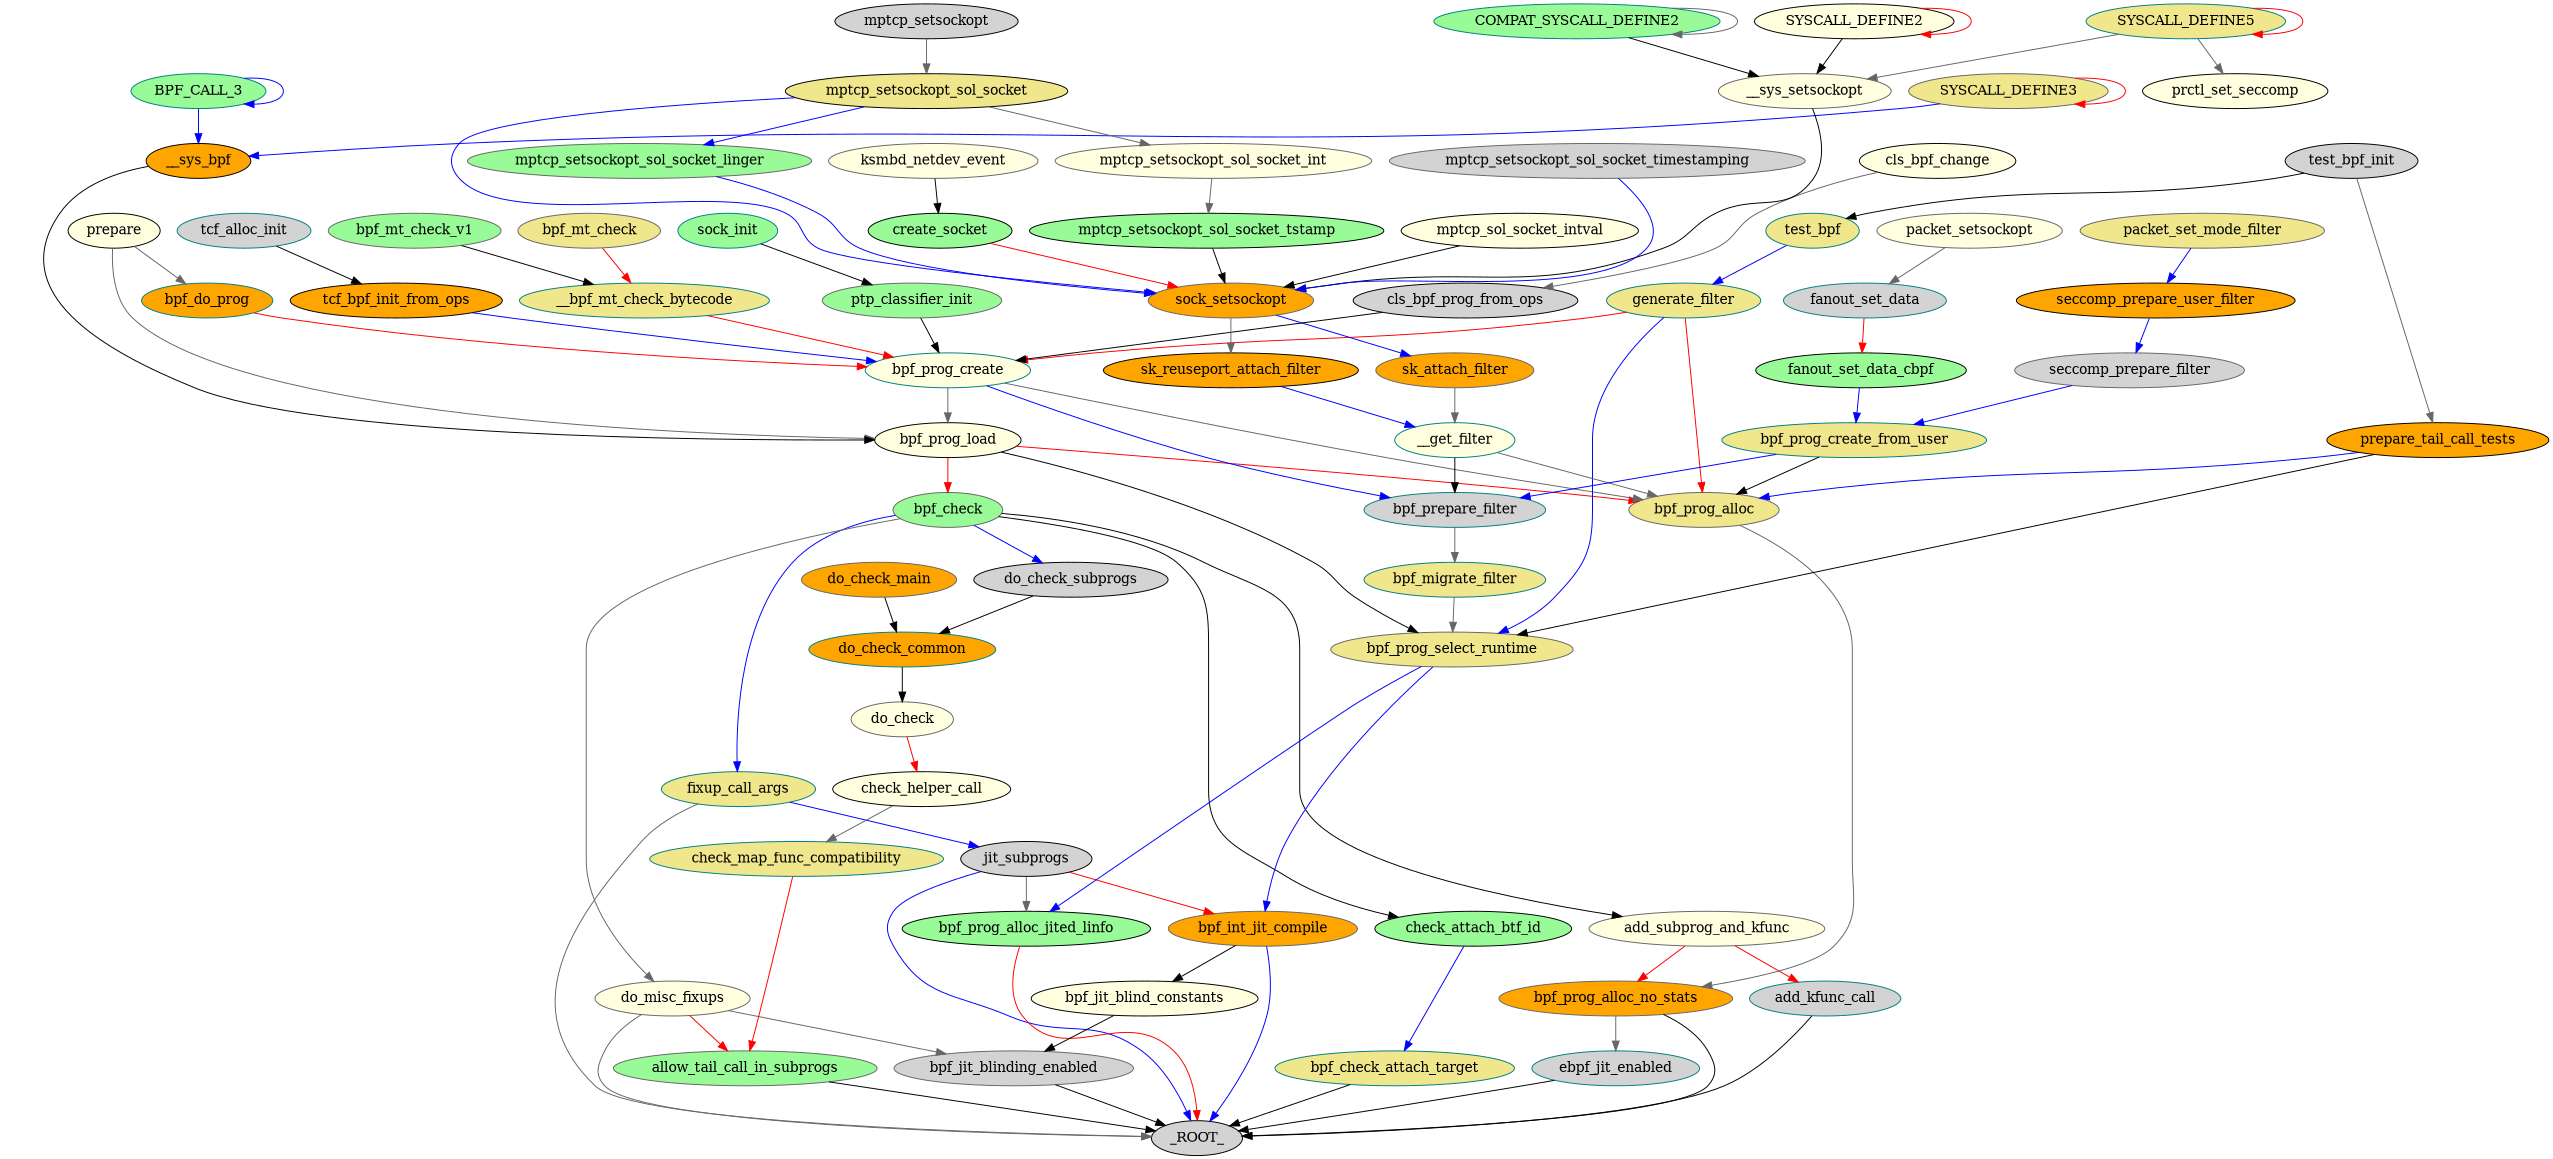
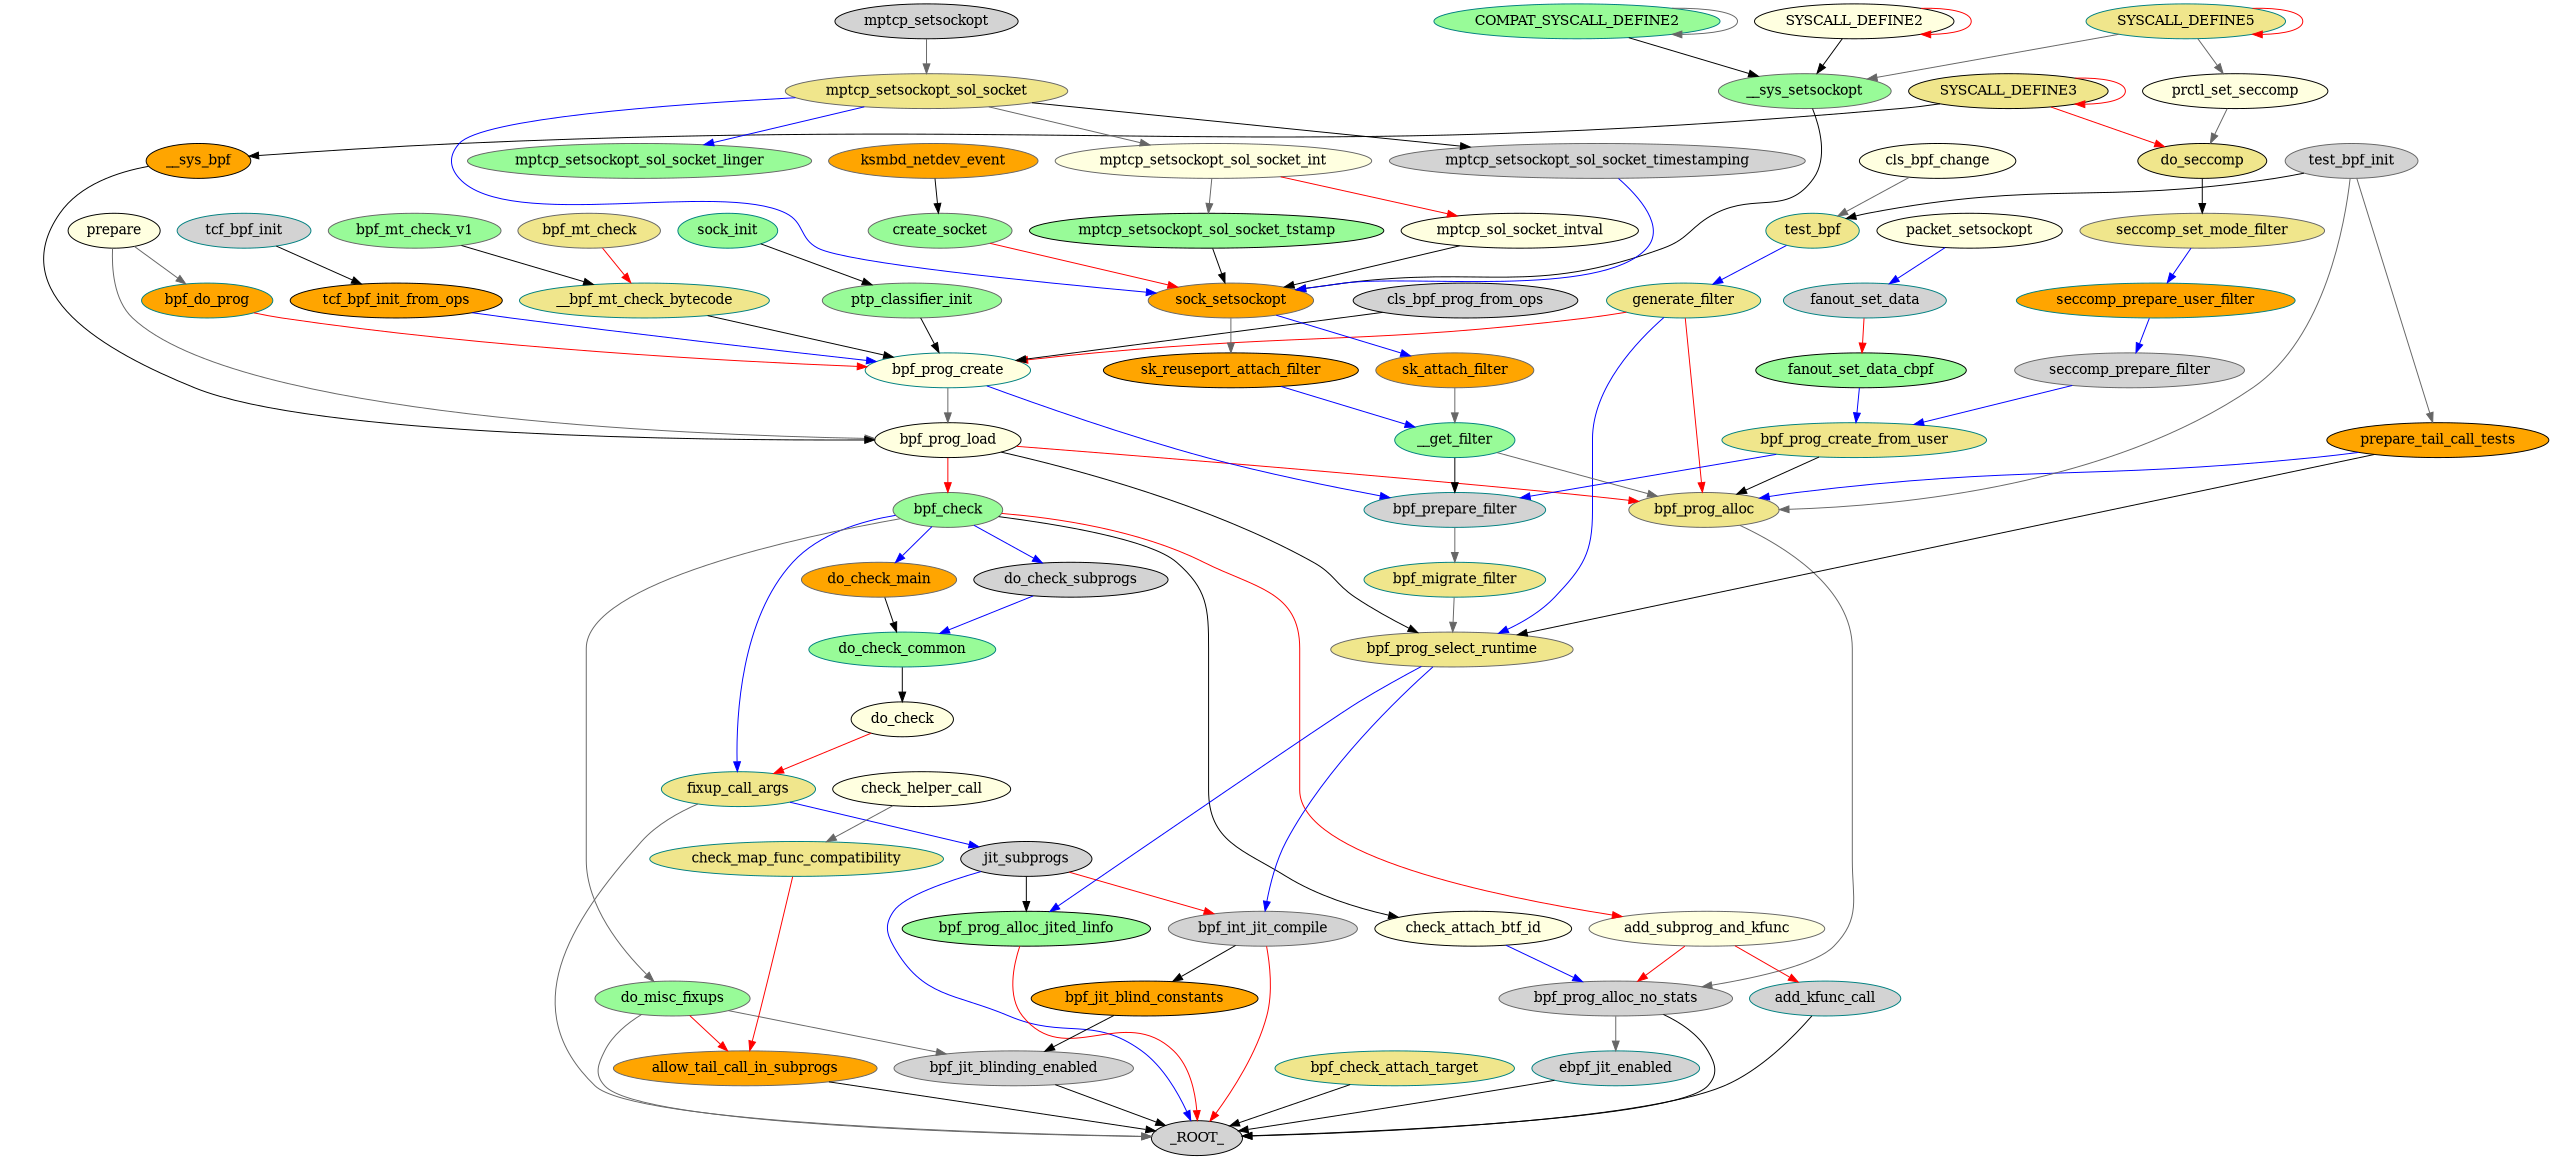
(198, 91) -> none
(927, 91) -> (927, 91)
(1805, 91) -> (1805, 91)
(2008, 91) -> (2008, 91)
none -> (1246, 124)
(1142, 136) -> (1142, 136)
(933, 161) -> (933, 161)
none -> (2202, 161)
(2352, 161) -> (2352, 161)
none -> (1364, 195)
(244, 231) -> (244, 231)
(940, 231) -> (940, 231)
(1970, 231) -> (1970, 231)
(2202, 231) -> (2202, 231)
(1722, 244) -> (1878, 194)
(876, 254) -> none
(1921, 263) -> (1921, 263)
(2156, 301) -> (2156, 301)
(796, 335) -> (796, 335)
(1455, 440) -> (1455, 440)
(1318, 445) -> (2143, 445)
none -> (917, 541)
(991, 613) -> (991, 613)
(902, 650) -> (902, 650)
(902, 719) -> (902, 719)
(1300, 720) -> (1300, 720)
(911, 749) -> (827, 751)
(1026, 889) -> (1026, 889)
(1263, 929) -> (1263, 929)
(1473, 929) -> (1473, 929)
(1436, 994) -> (1540, 961)
(673, 999) -> (673, 999)
(1145, 999) -> (1145, 999)
(1616, 999) -> (1616, 999)
(1260, 1035) -> (1260, 1035)
(745, 1068) -> (745, 1068)
